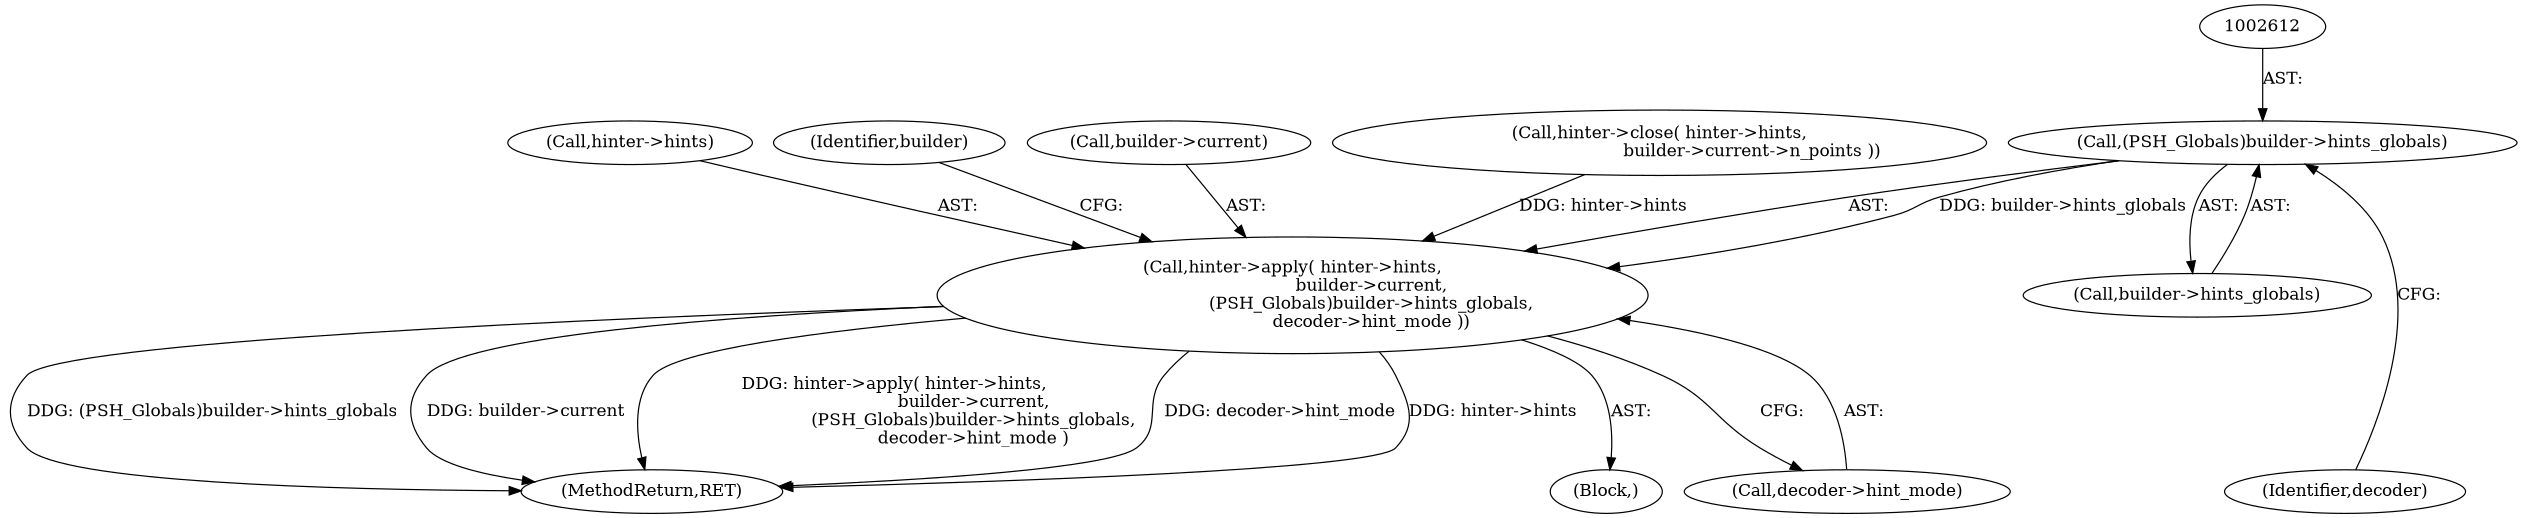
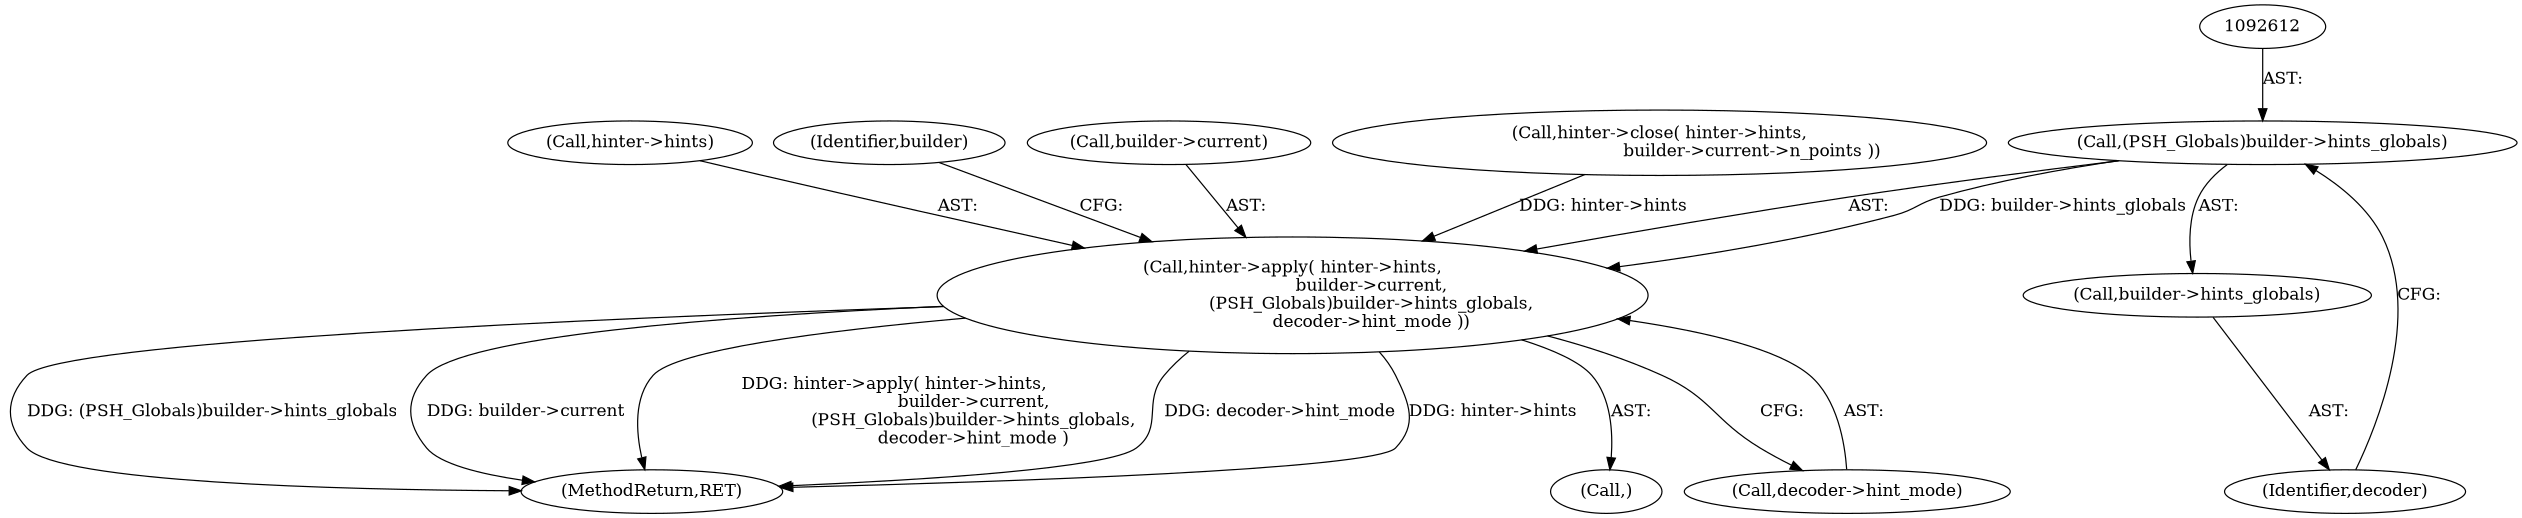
(2263, 27) -> (2263, 27)
(2239, 227) -> (2267, 389)
(1606, 492) -> (1606, 492)
